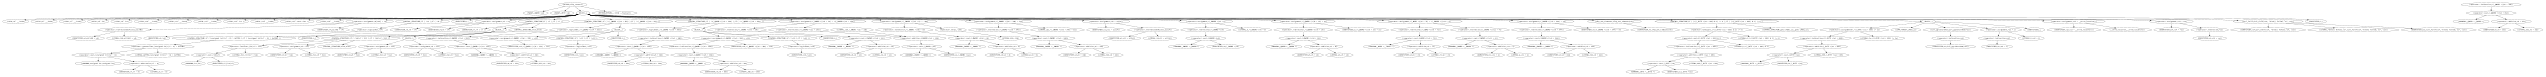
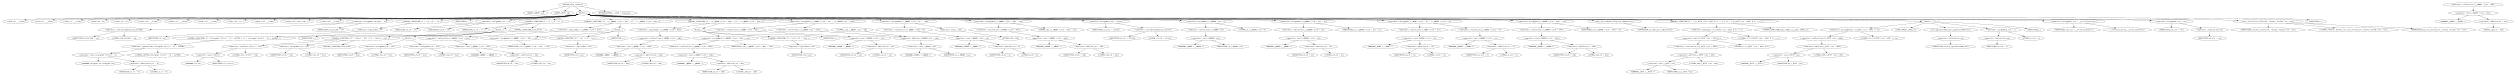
(2495, 30) -> none
